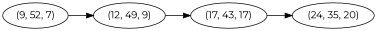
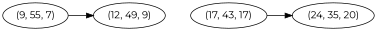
(35, 16) -> (35, 16)
(174, 16) -> none
